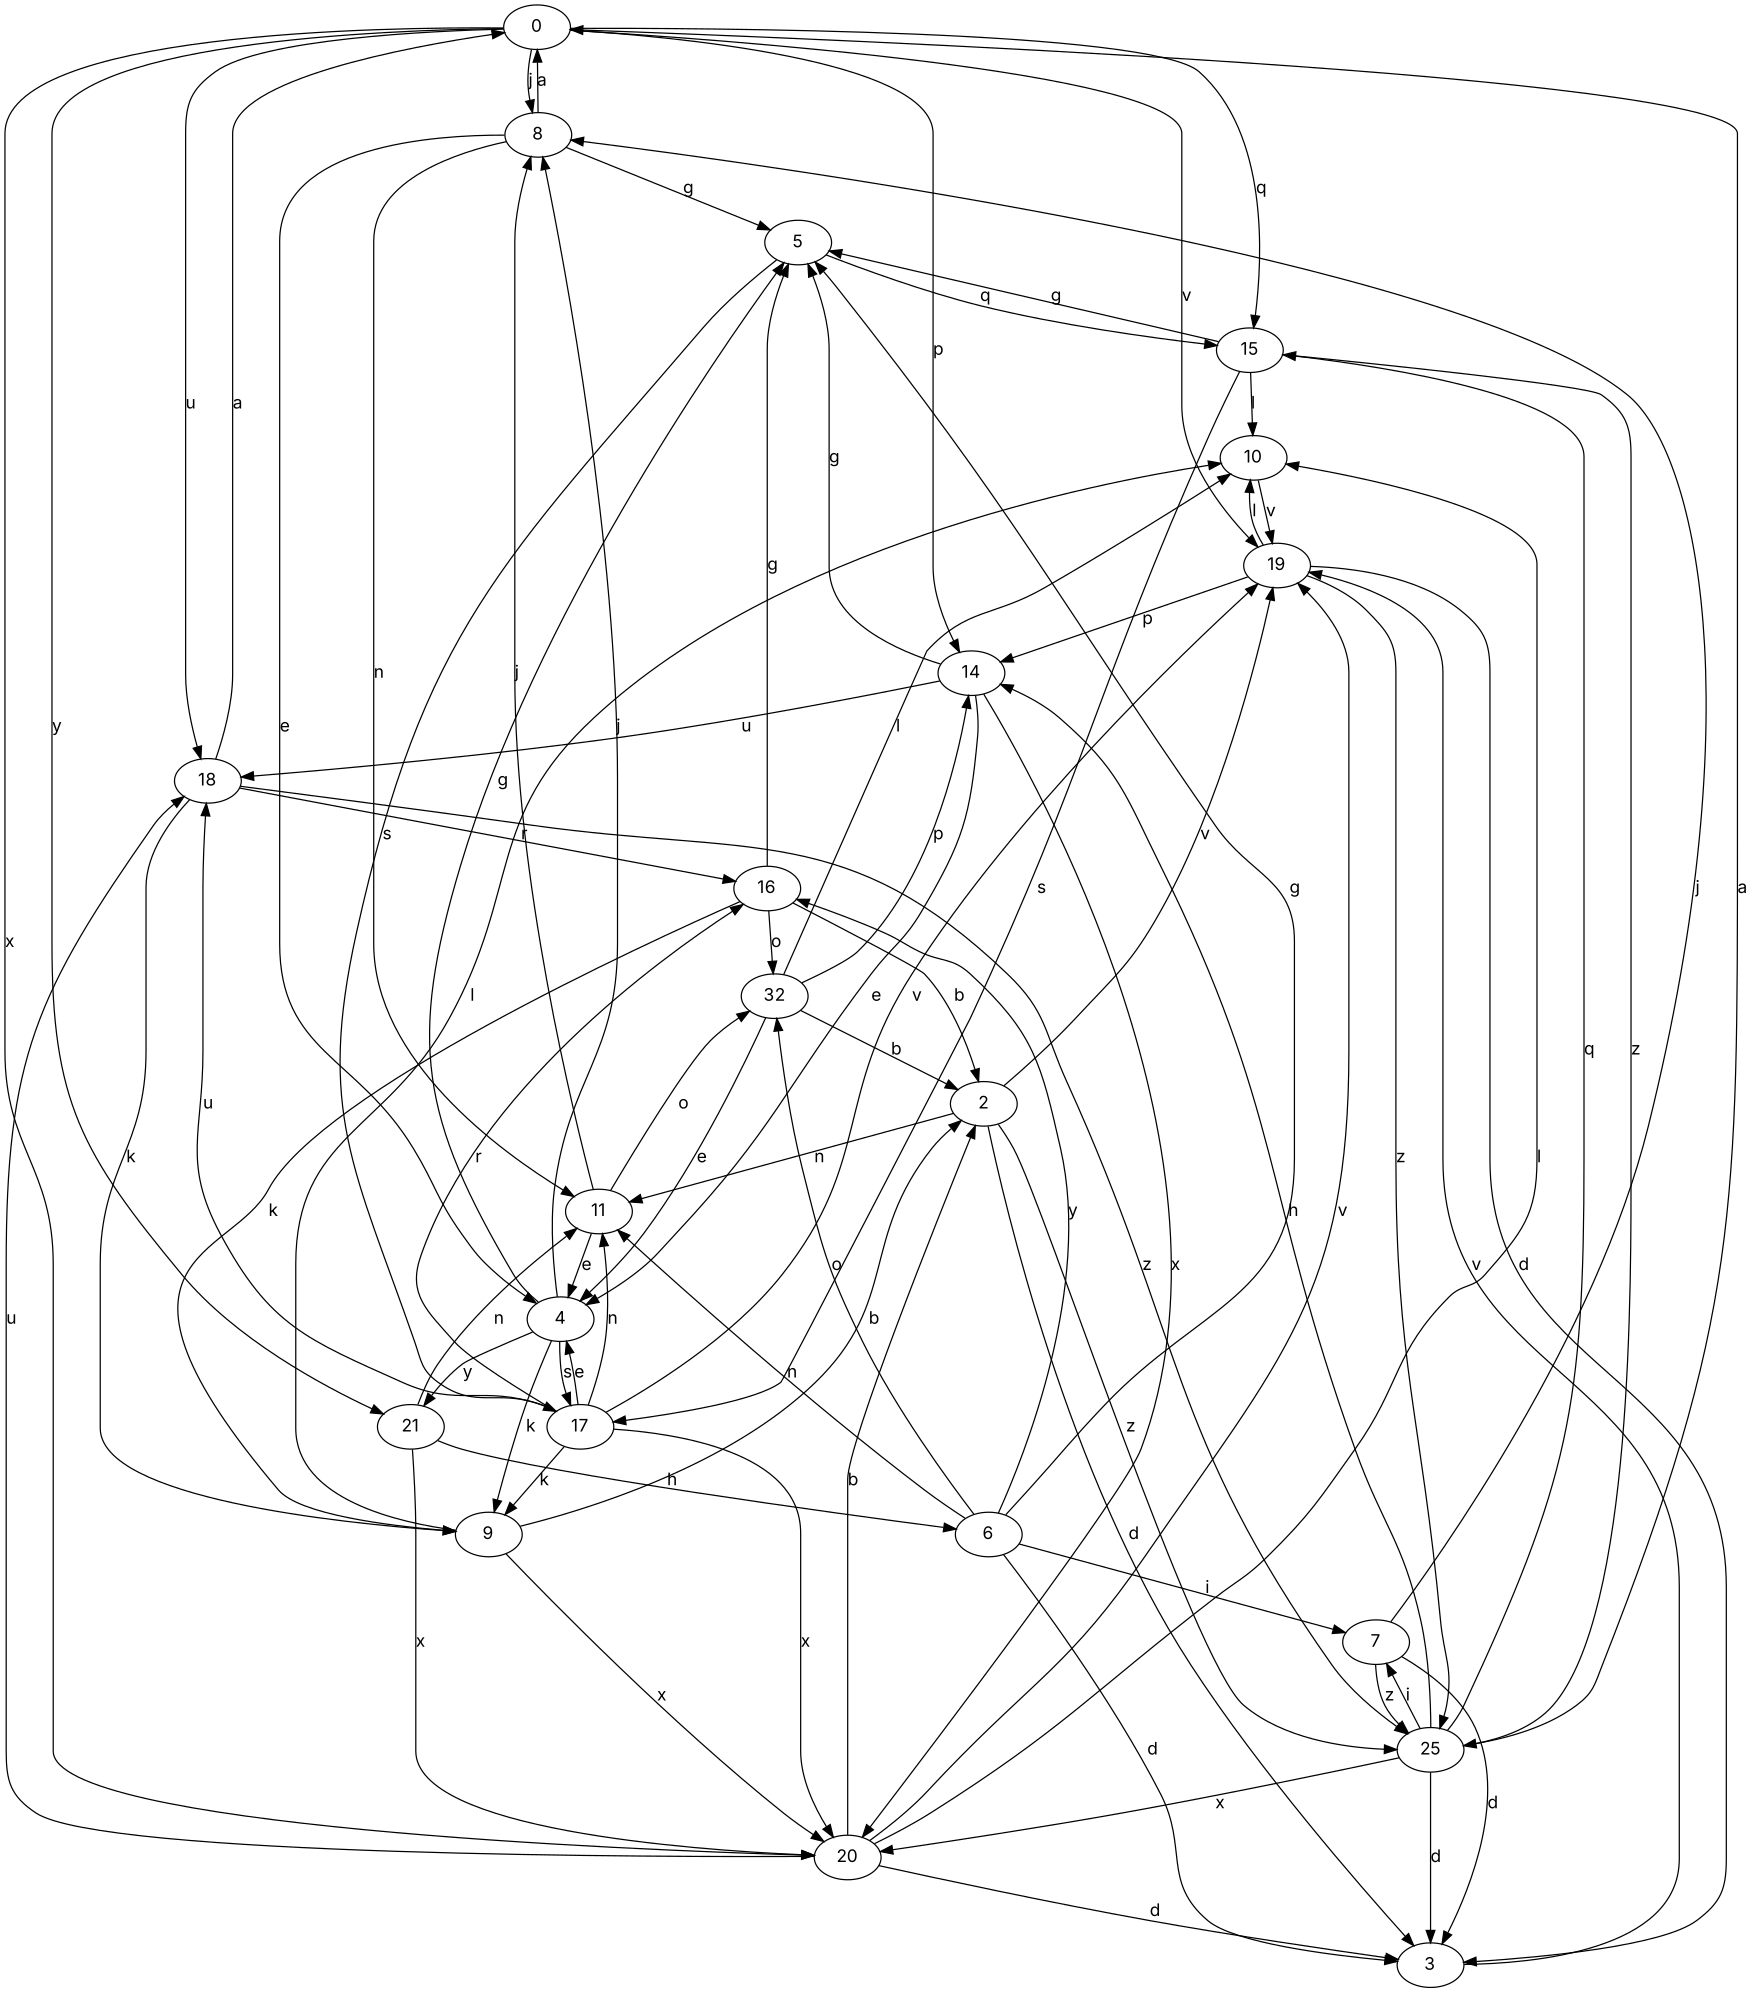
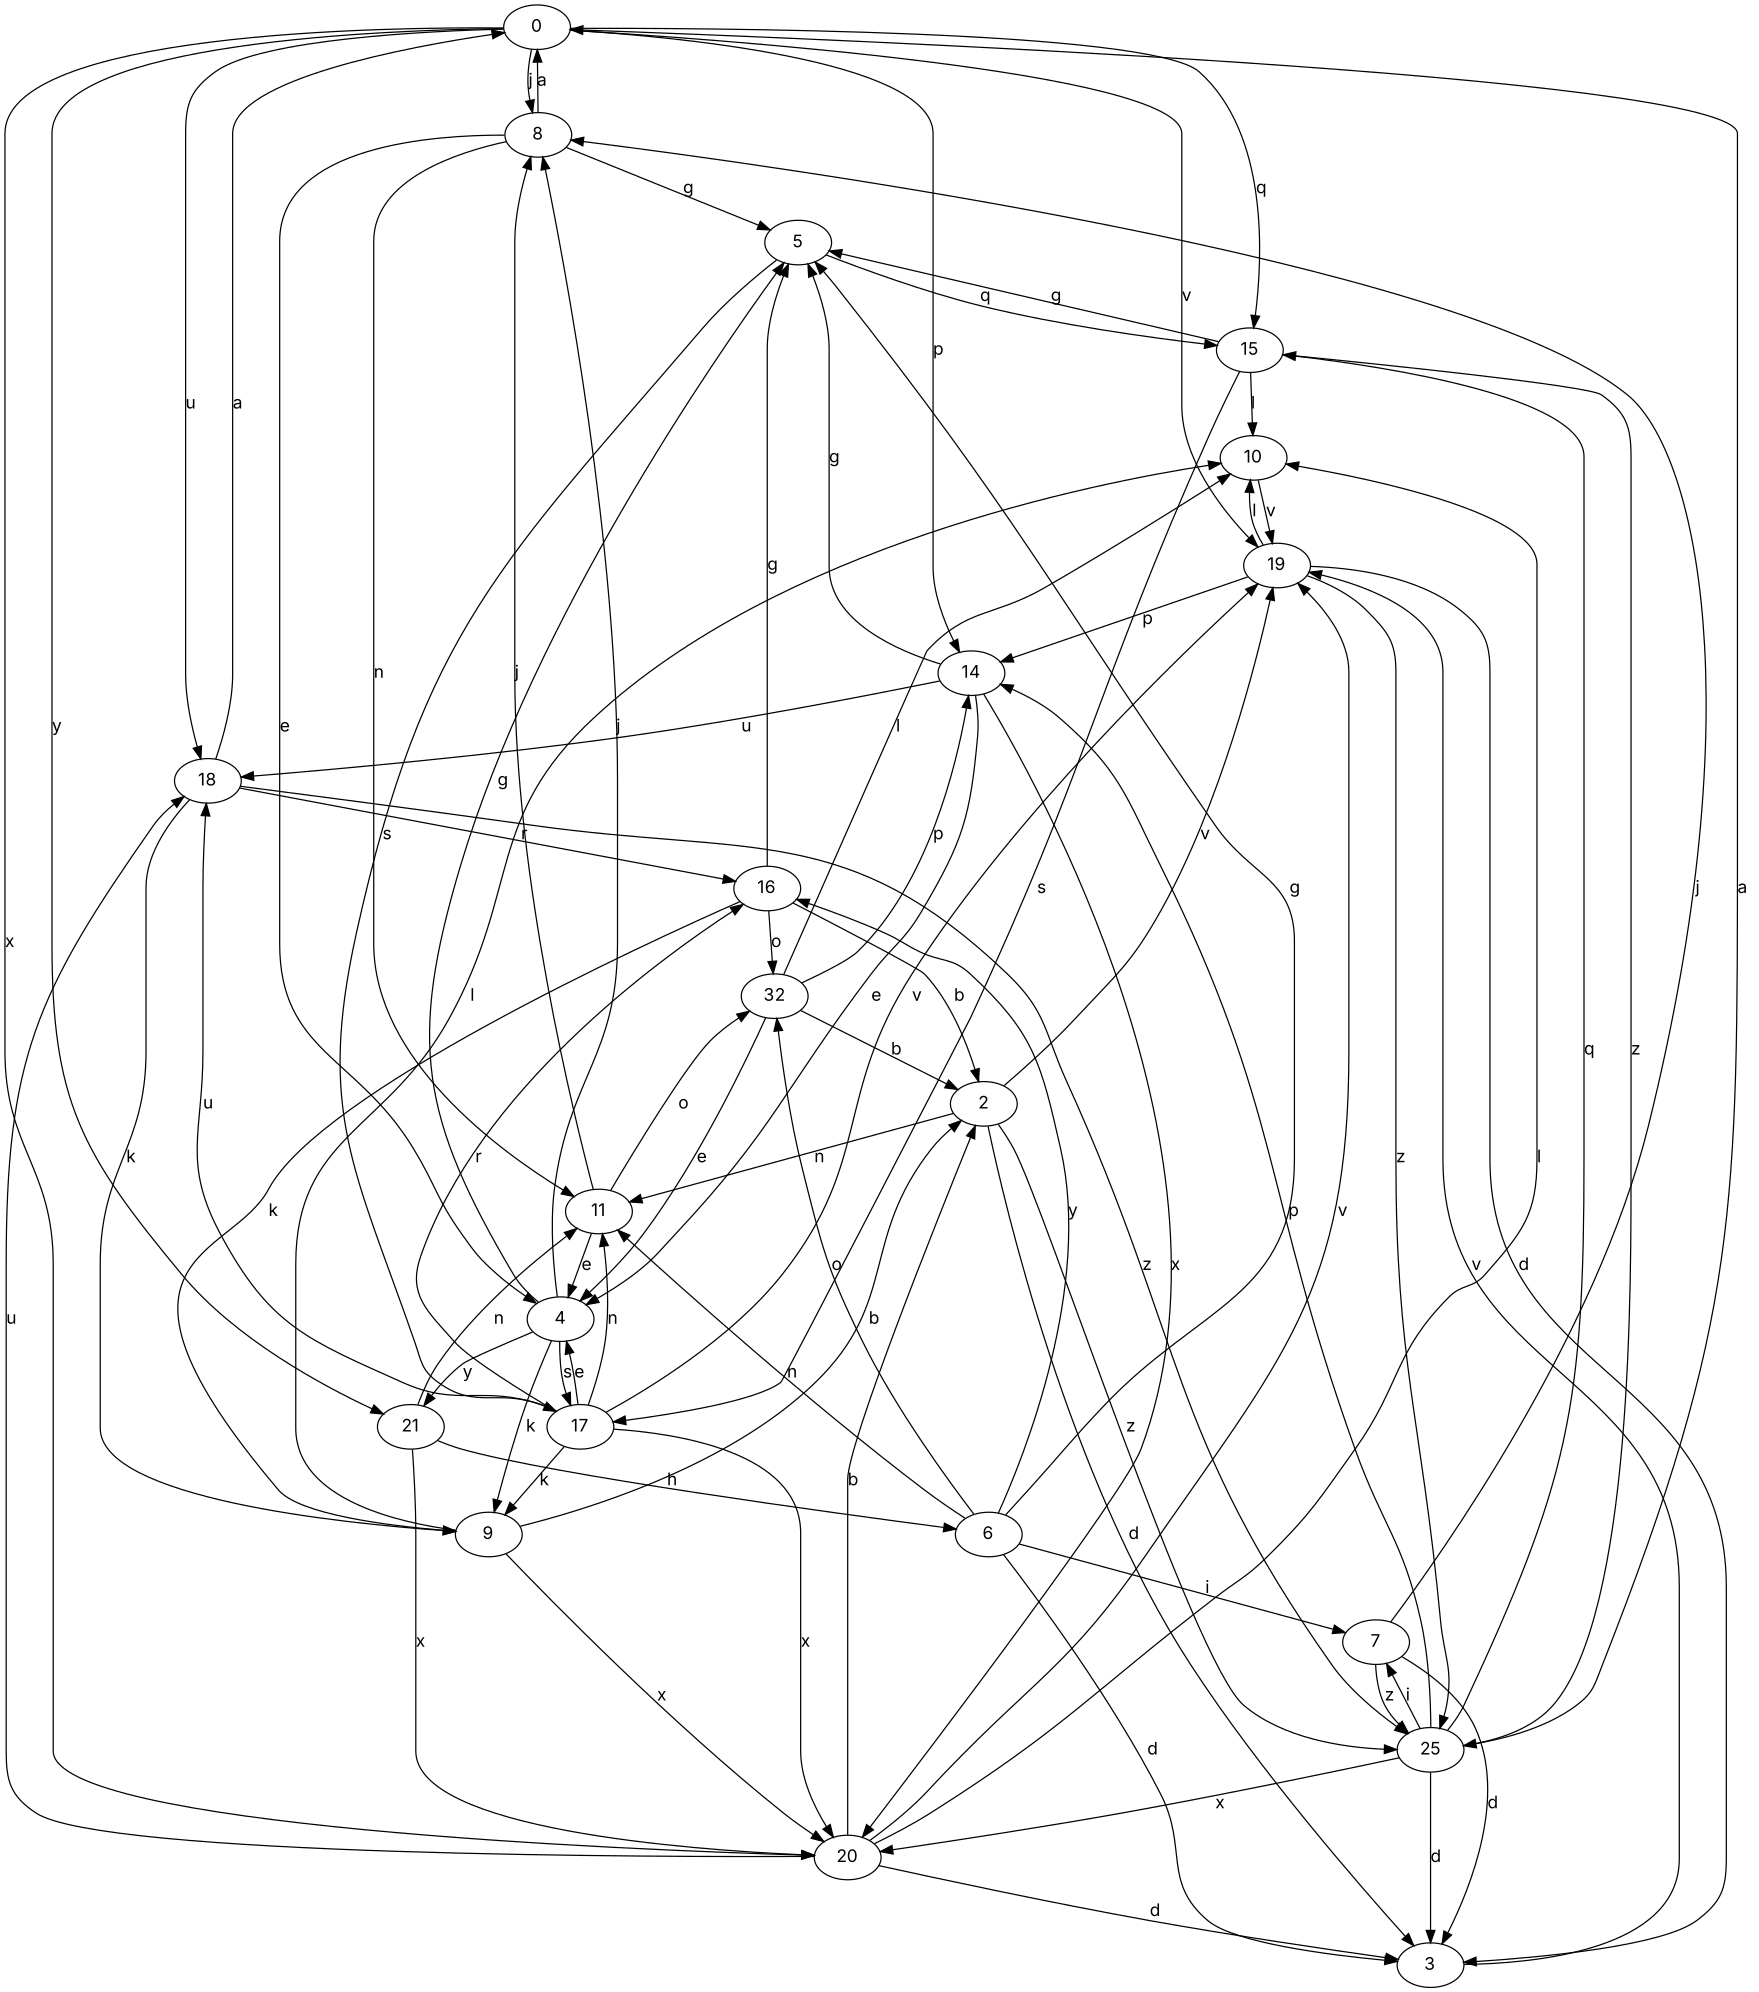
(1294, 1212) -> (1294, 1212)
